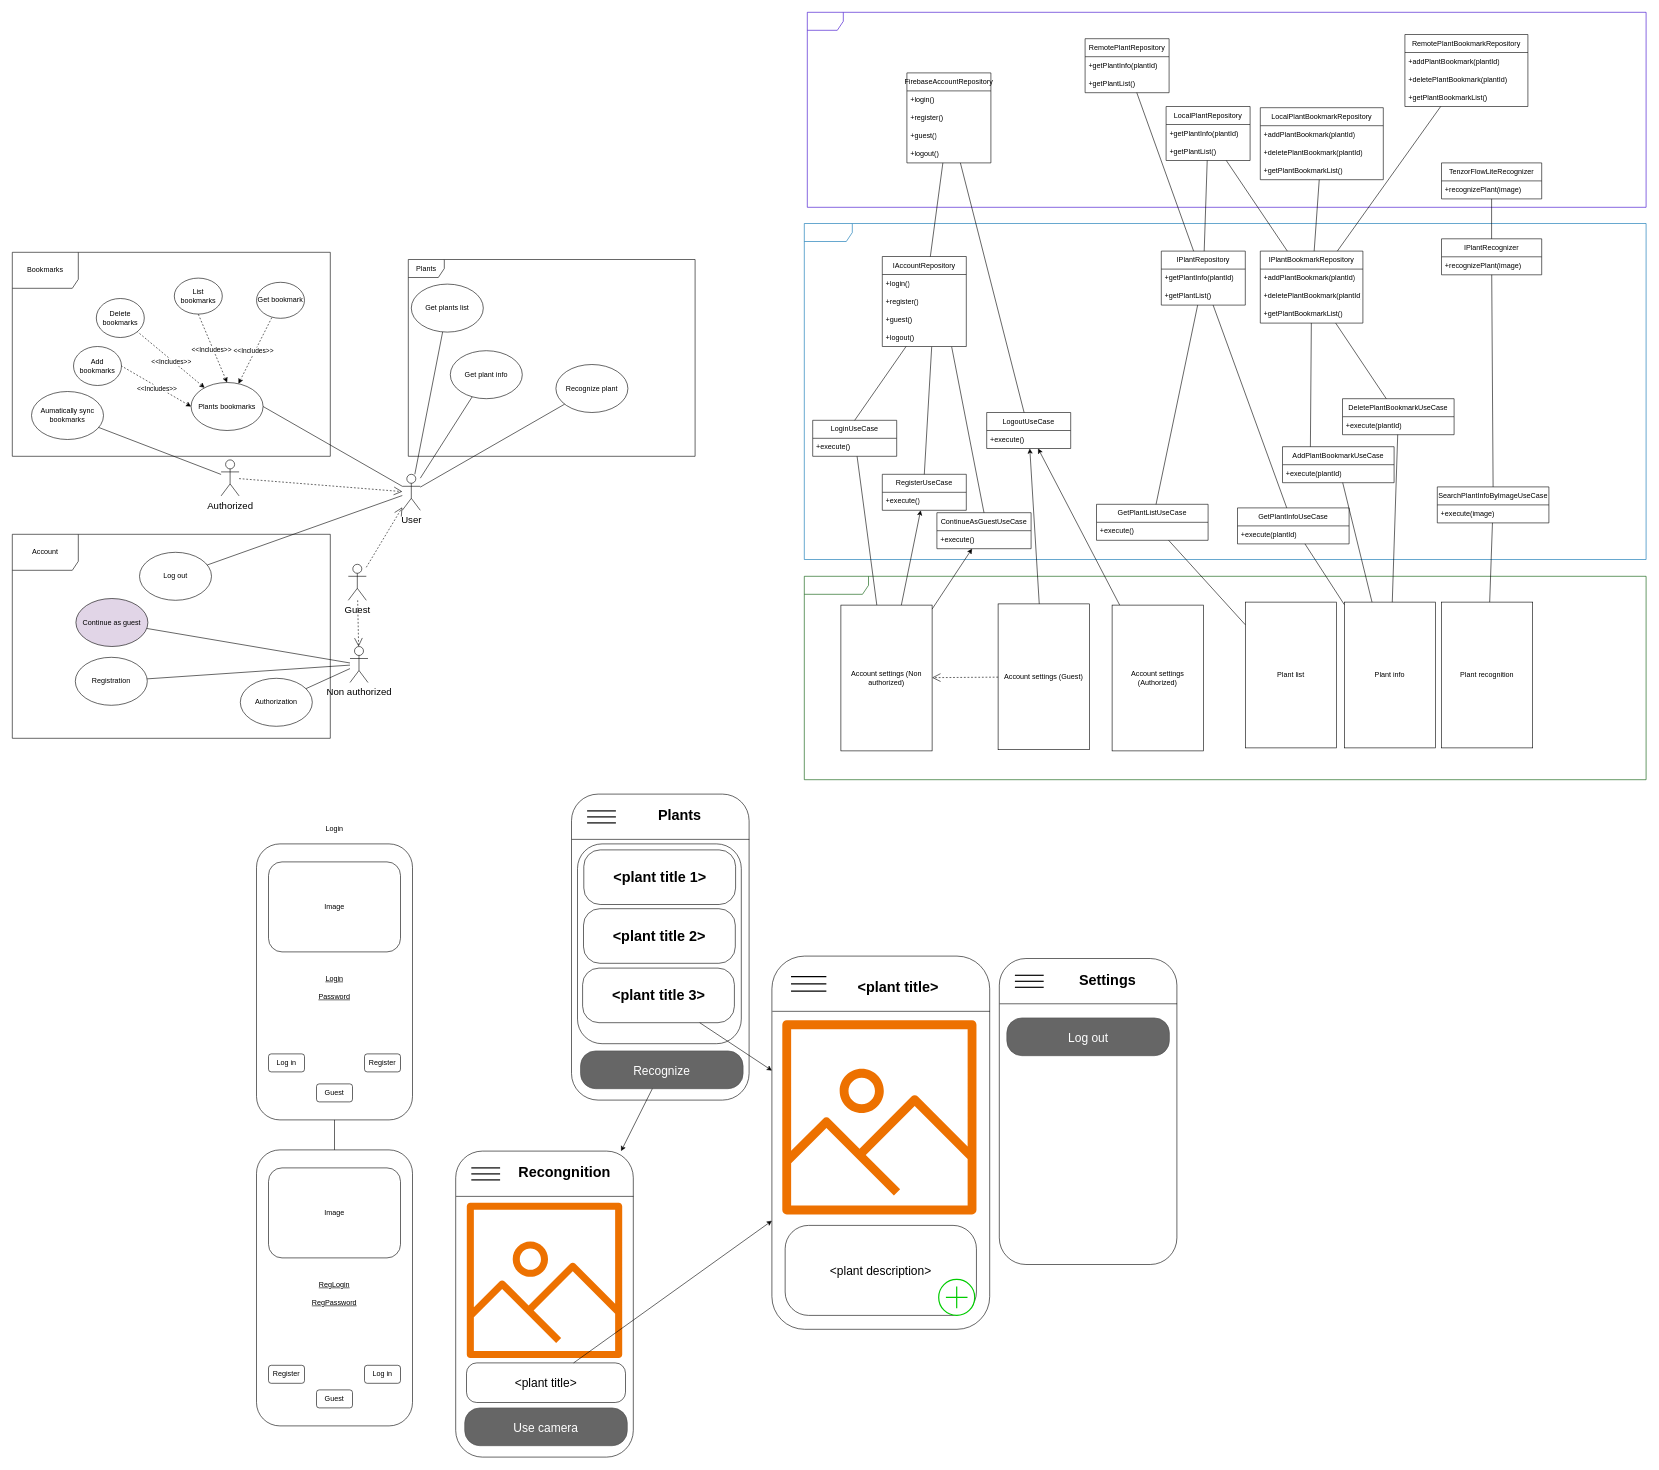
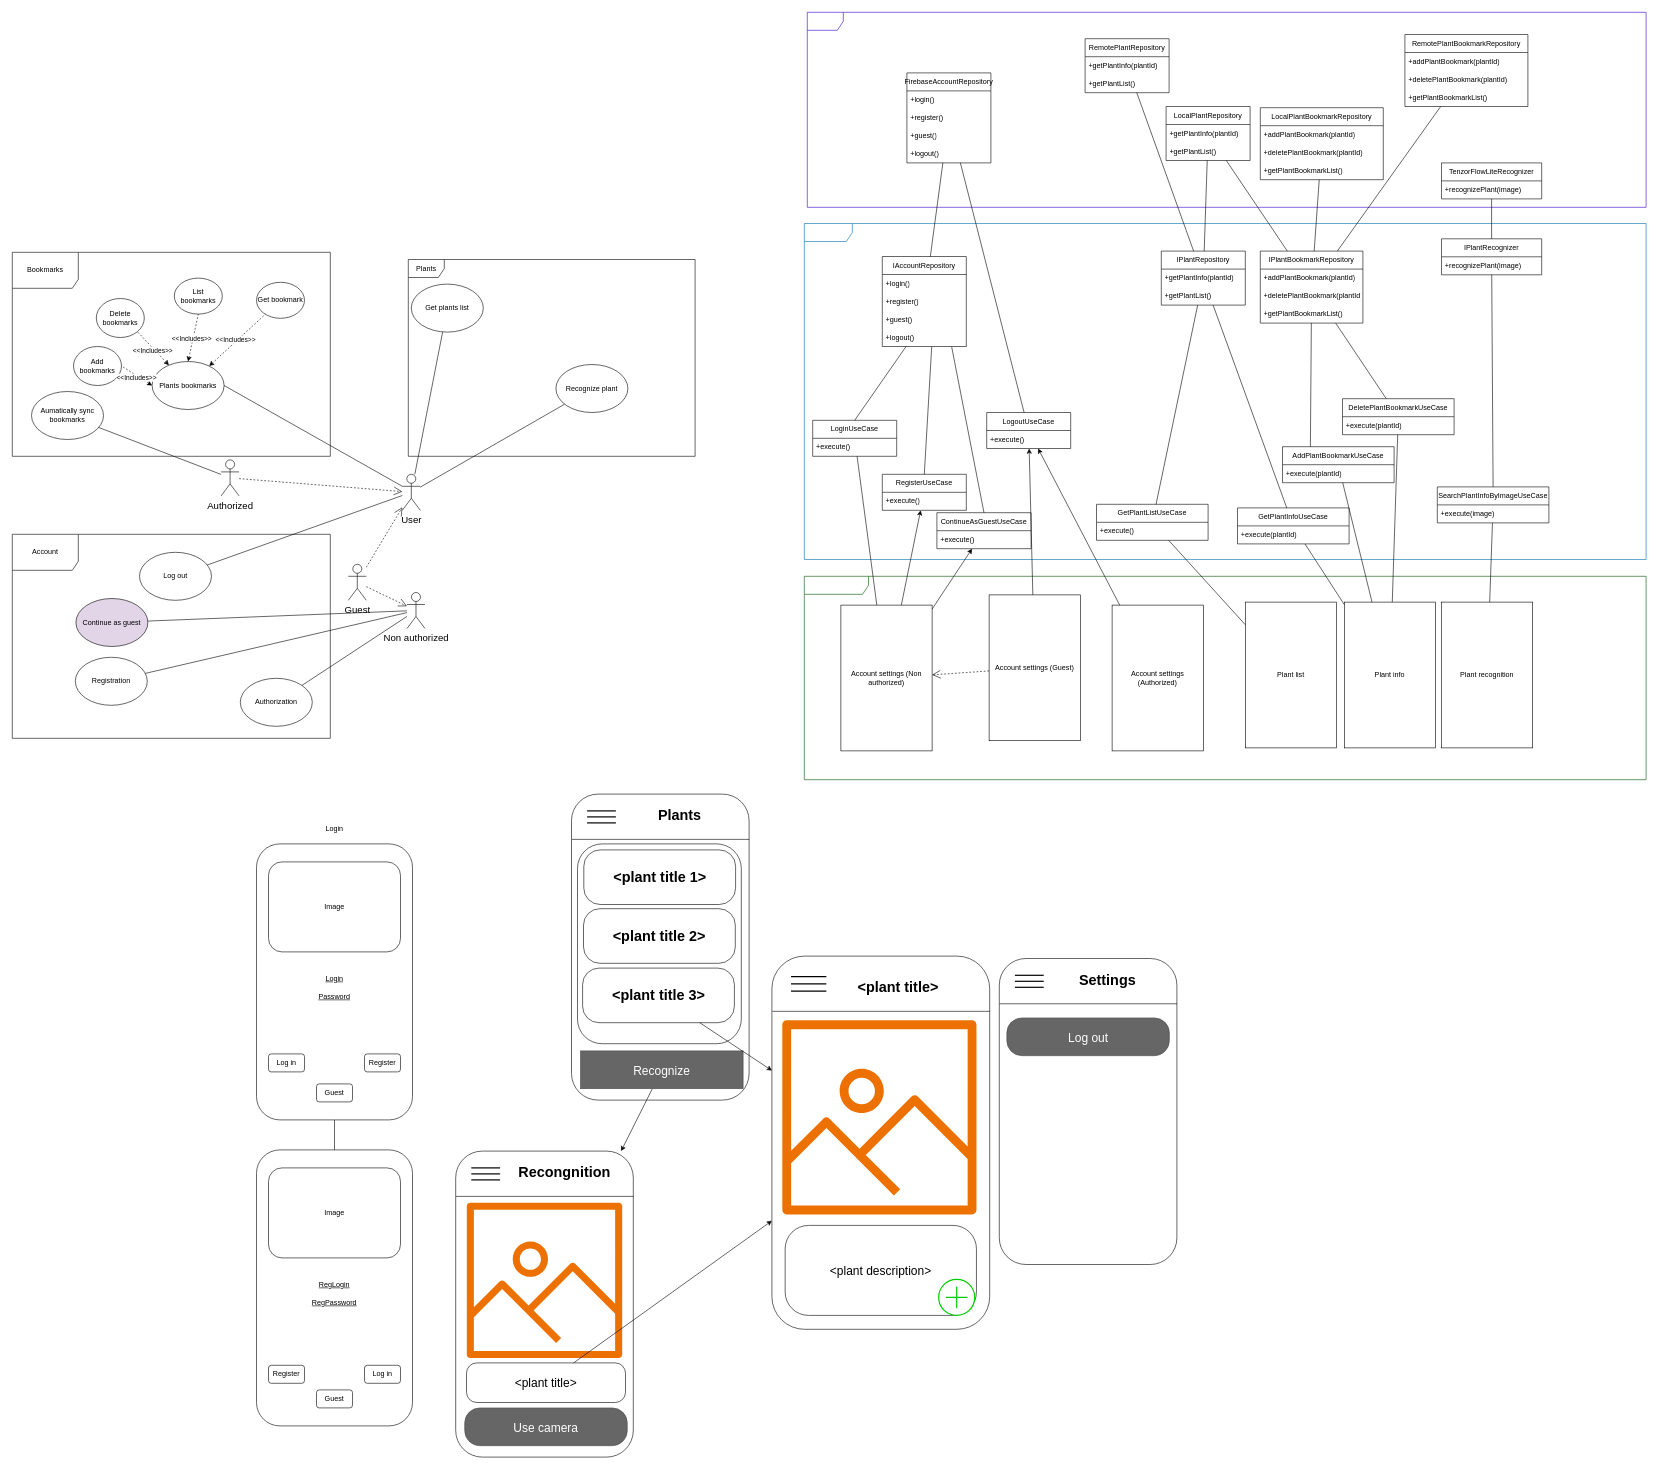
(486, 375) -> none
(227, 407) -> (188, 386)
(446, 437) -> none
(359, 665) -> (416, 611)
(1044, 677) -> (1035, 668)
(662, 1070) -> (662, 1070)
